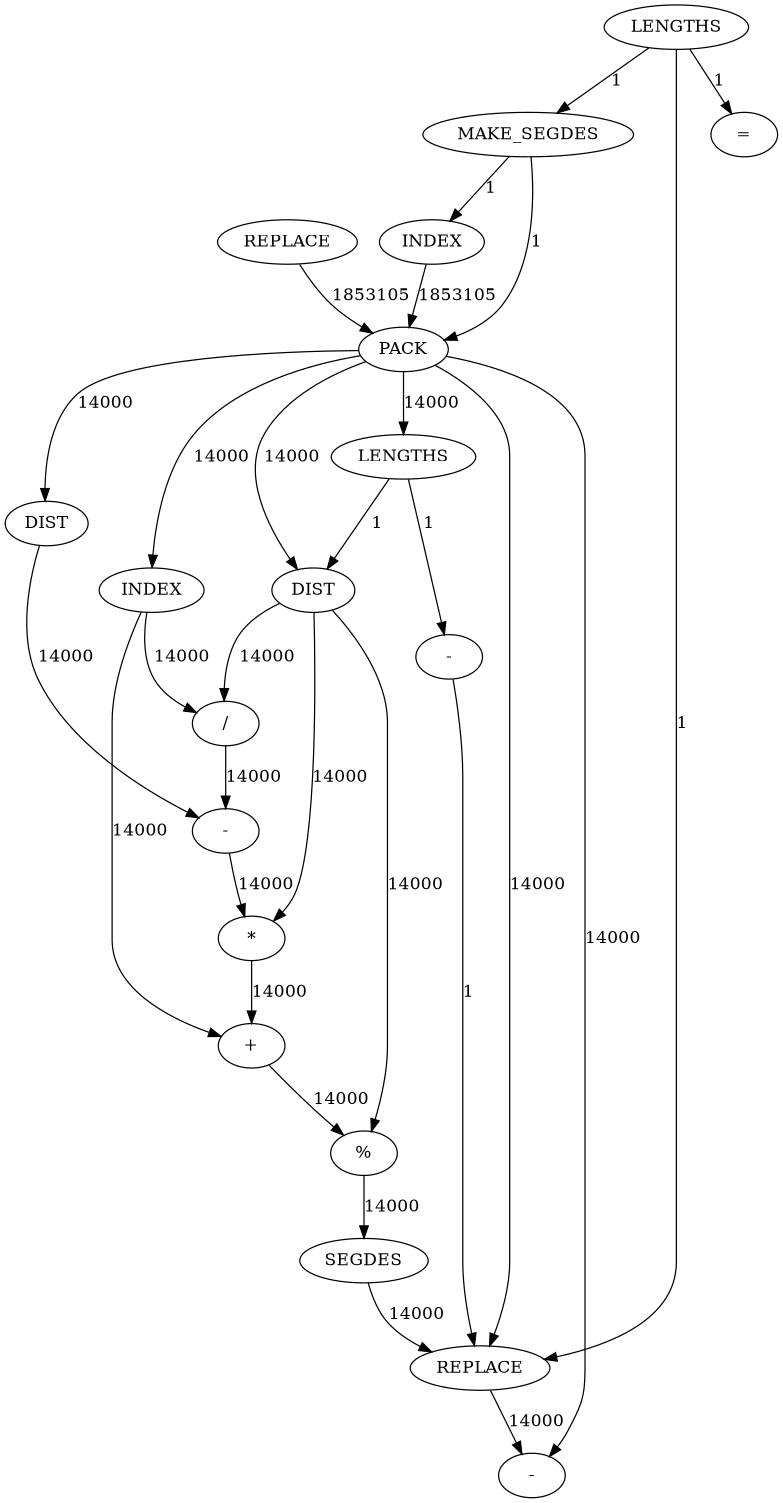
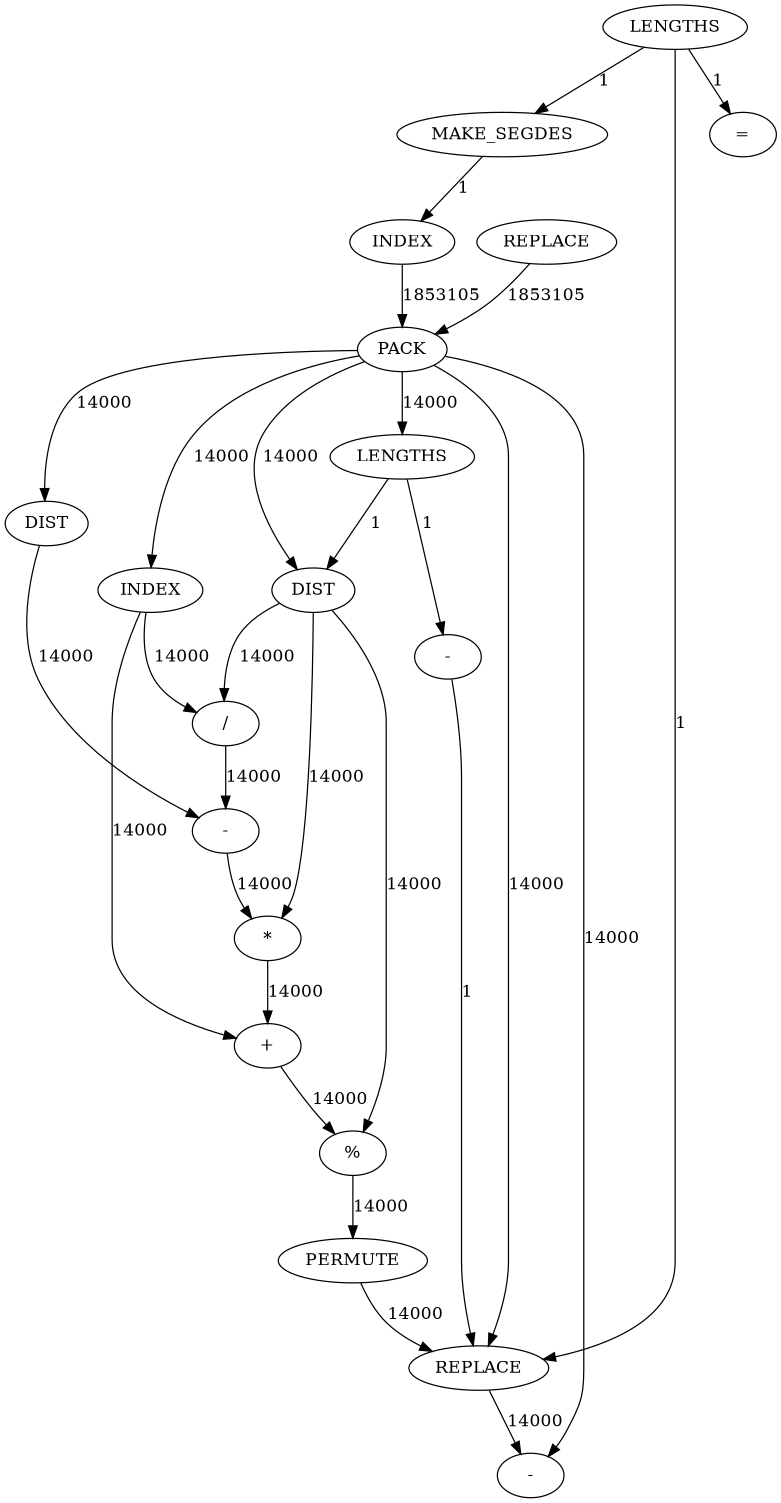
(523, 261) -> none
(364, 1261) -> (353, 1261)
